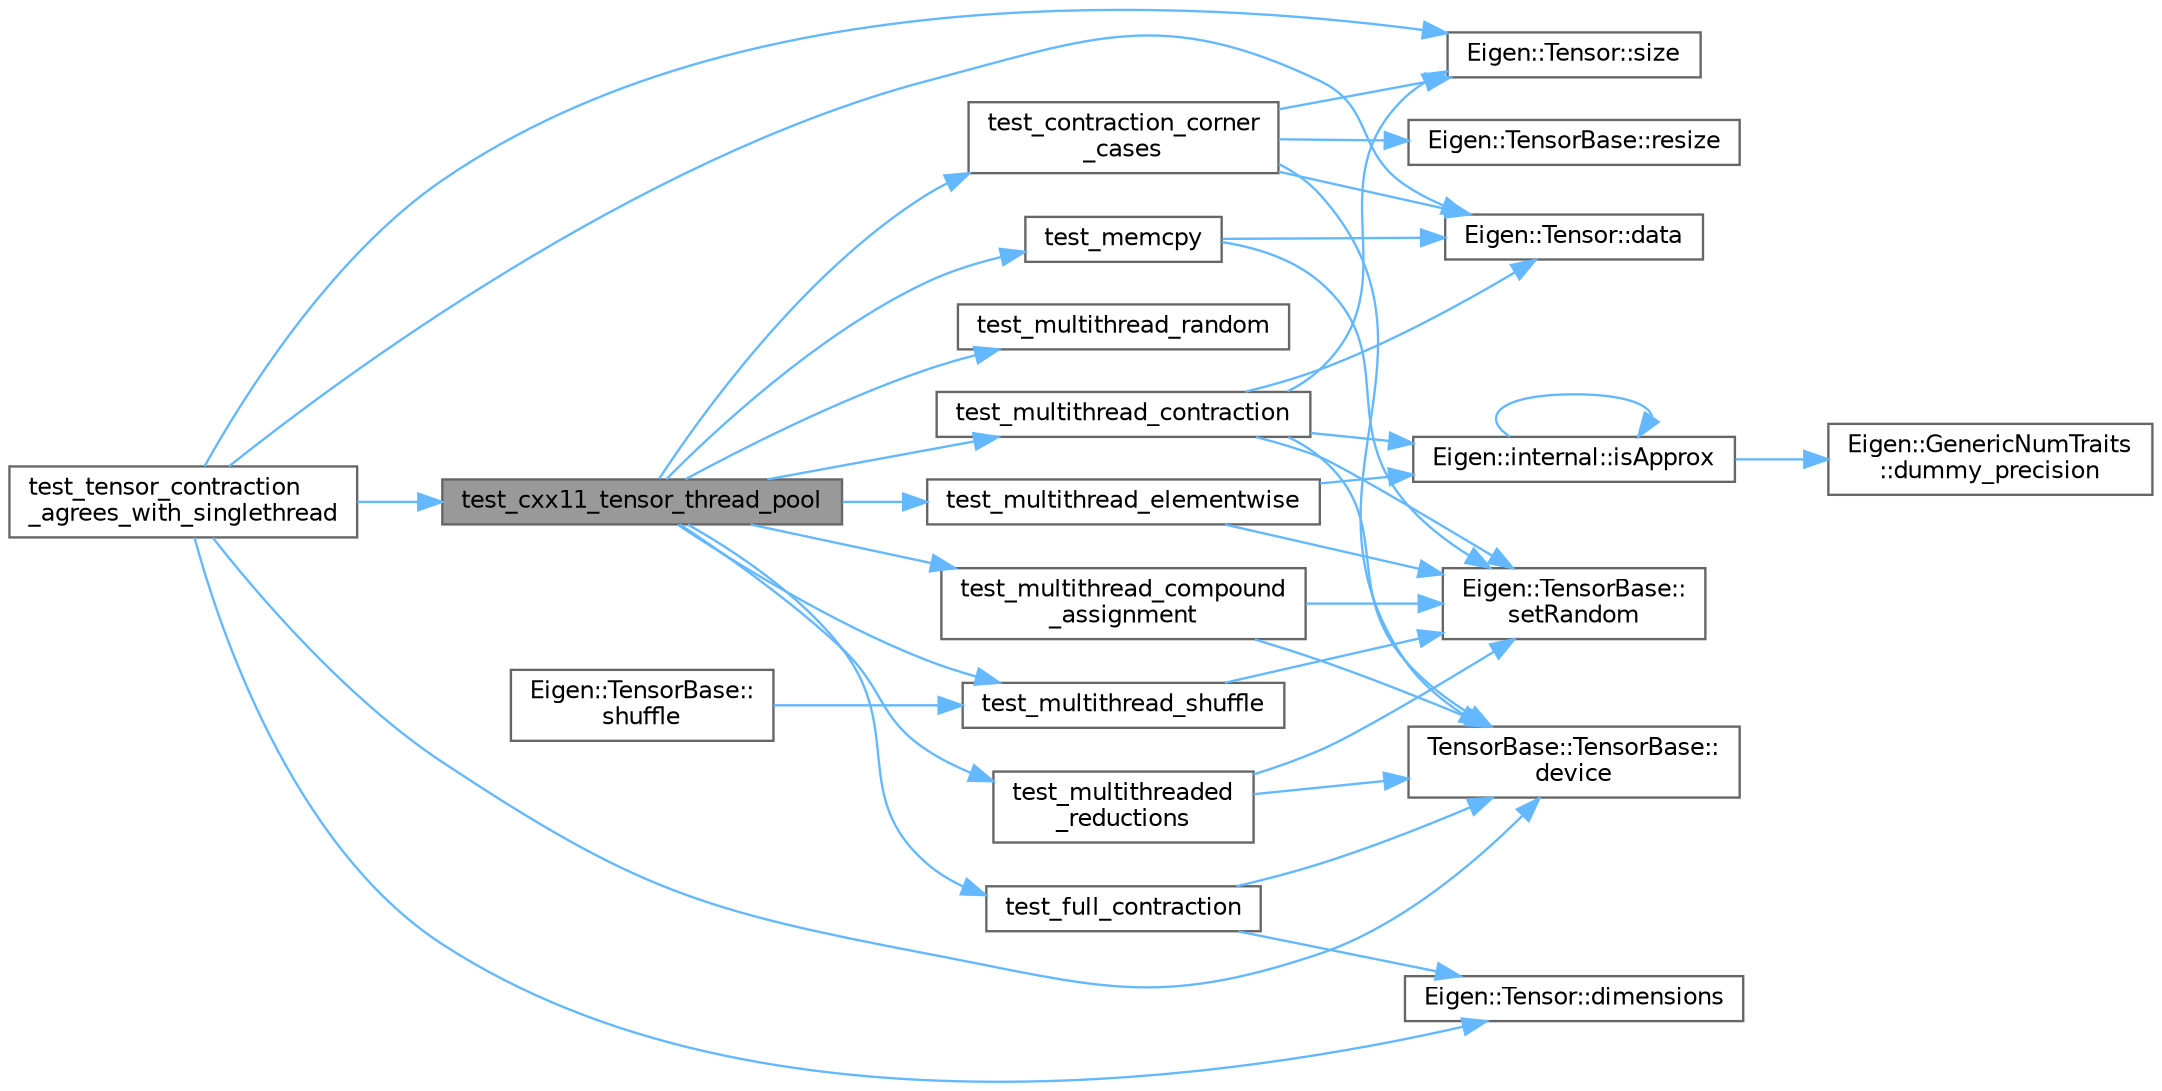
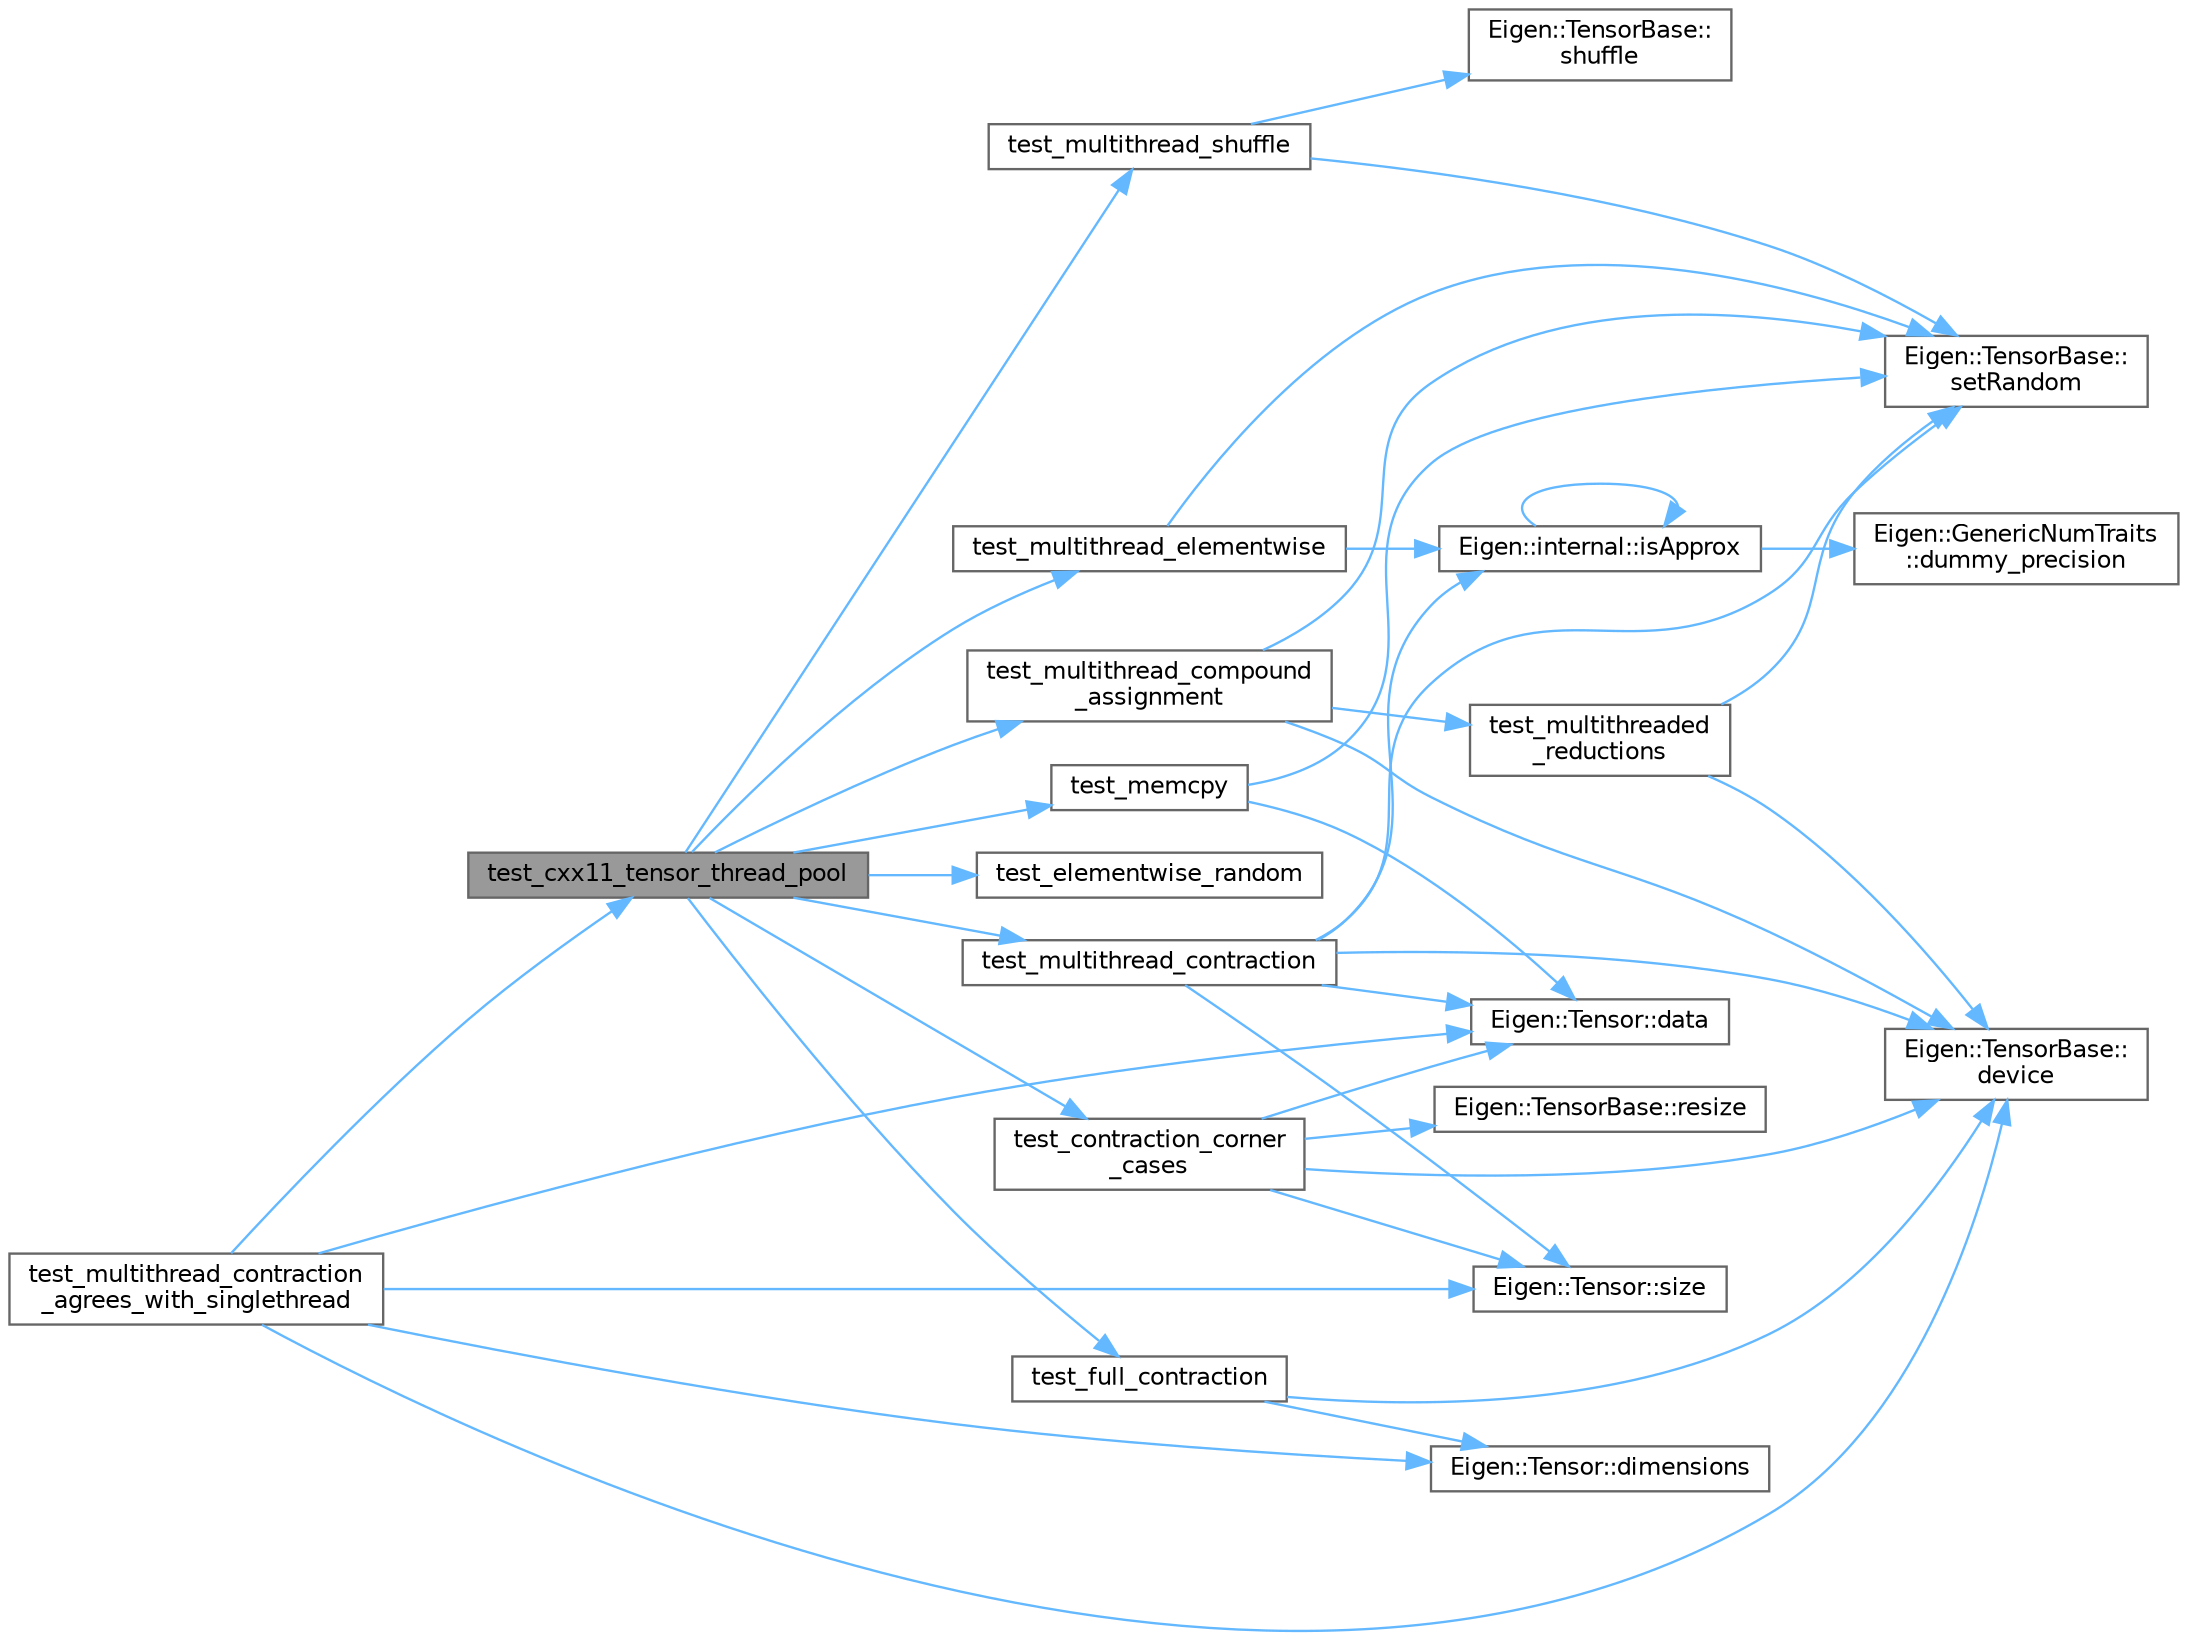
(1124, 327) -> (1150, 875)
(183, 502) -> (196, 1289)
(834, 641) -> (1389, 715)
(852, 705) -> (1348, 102)
(1574, 762) -> (2016, 1064)
